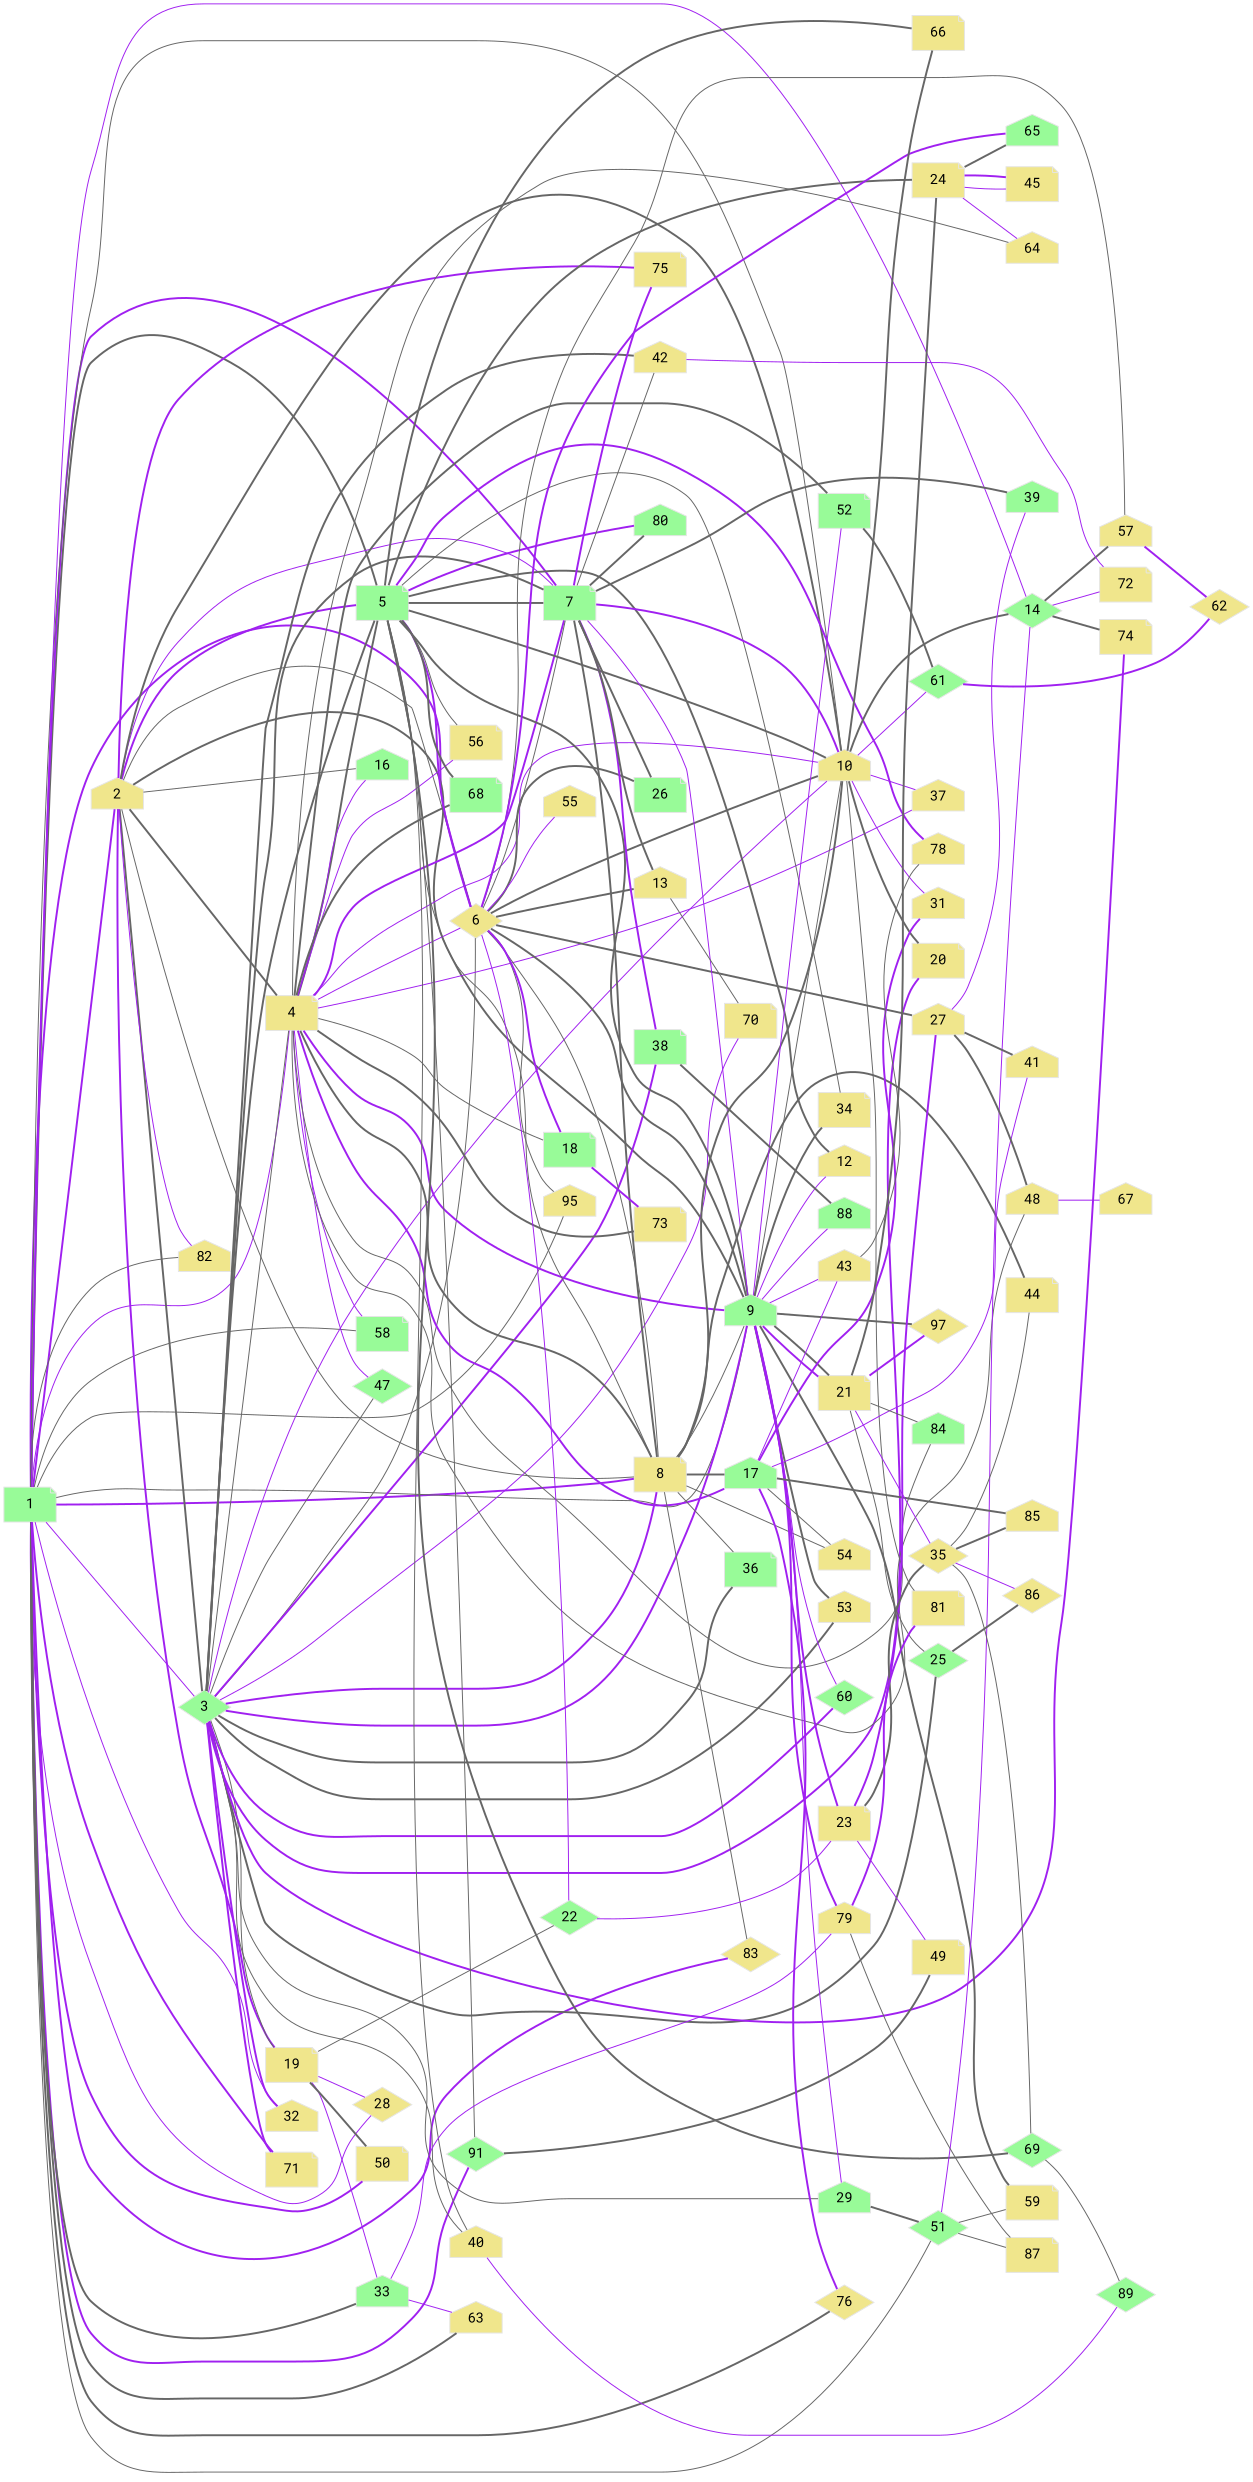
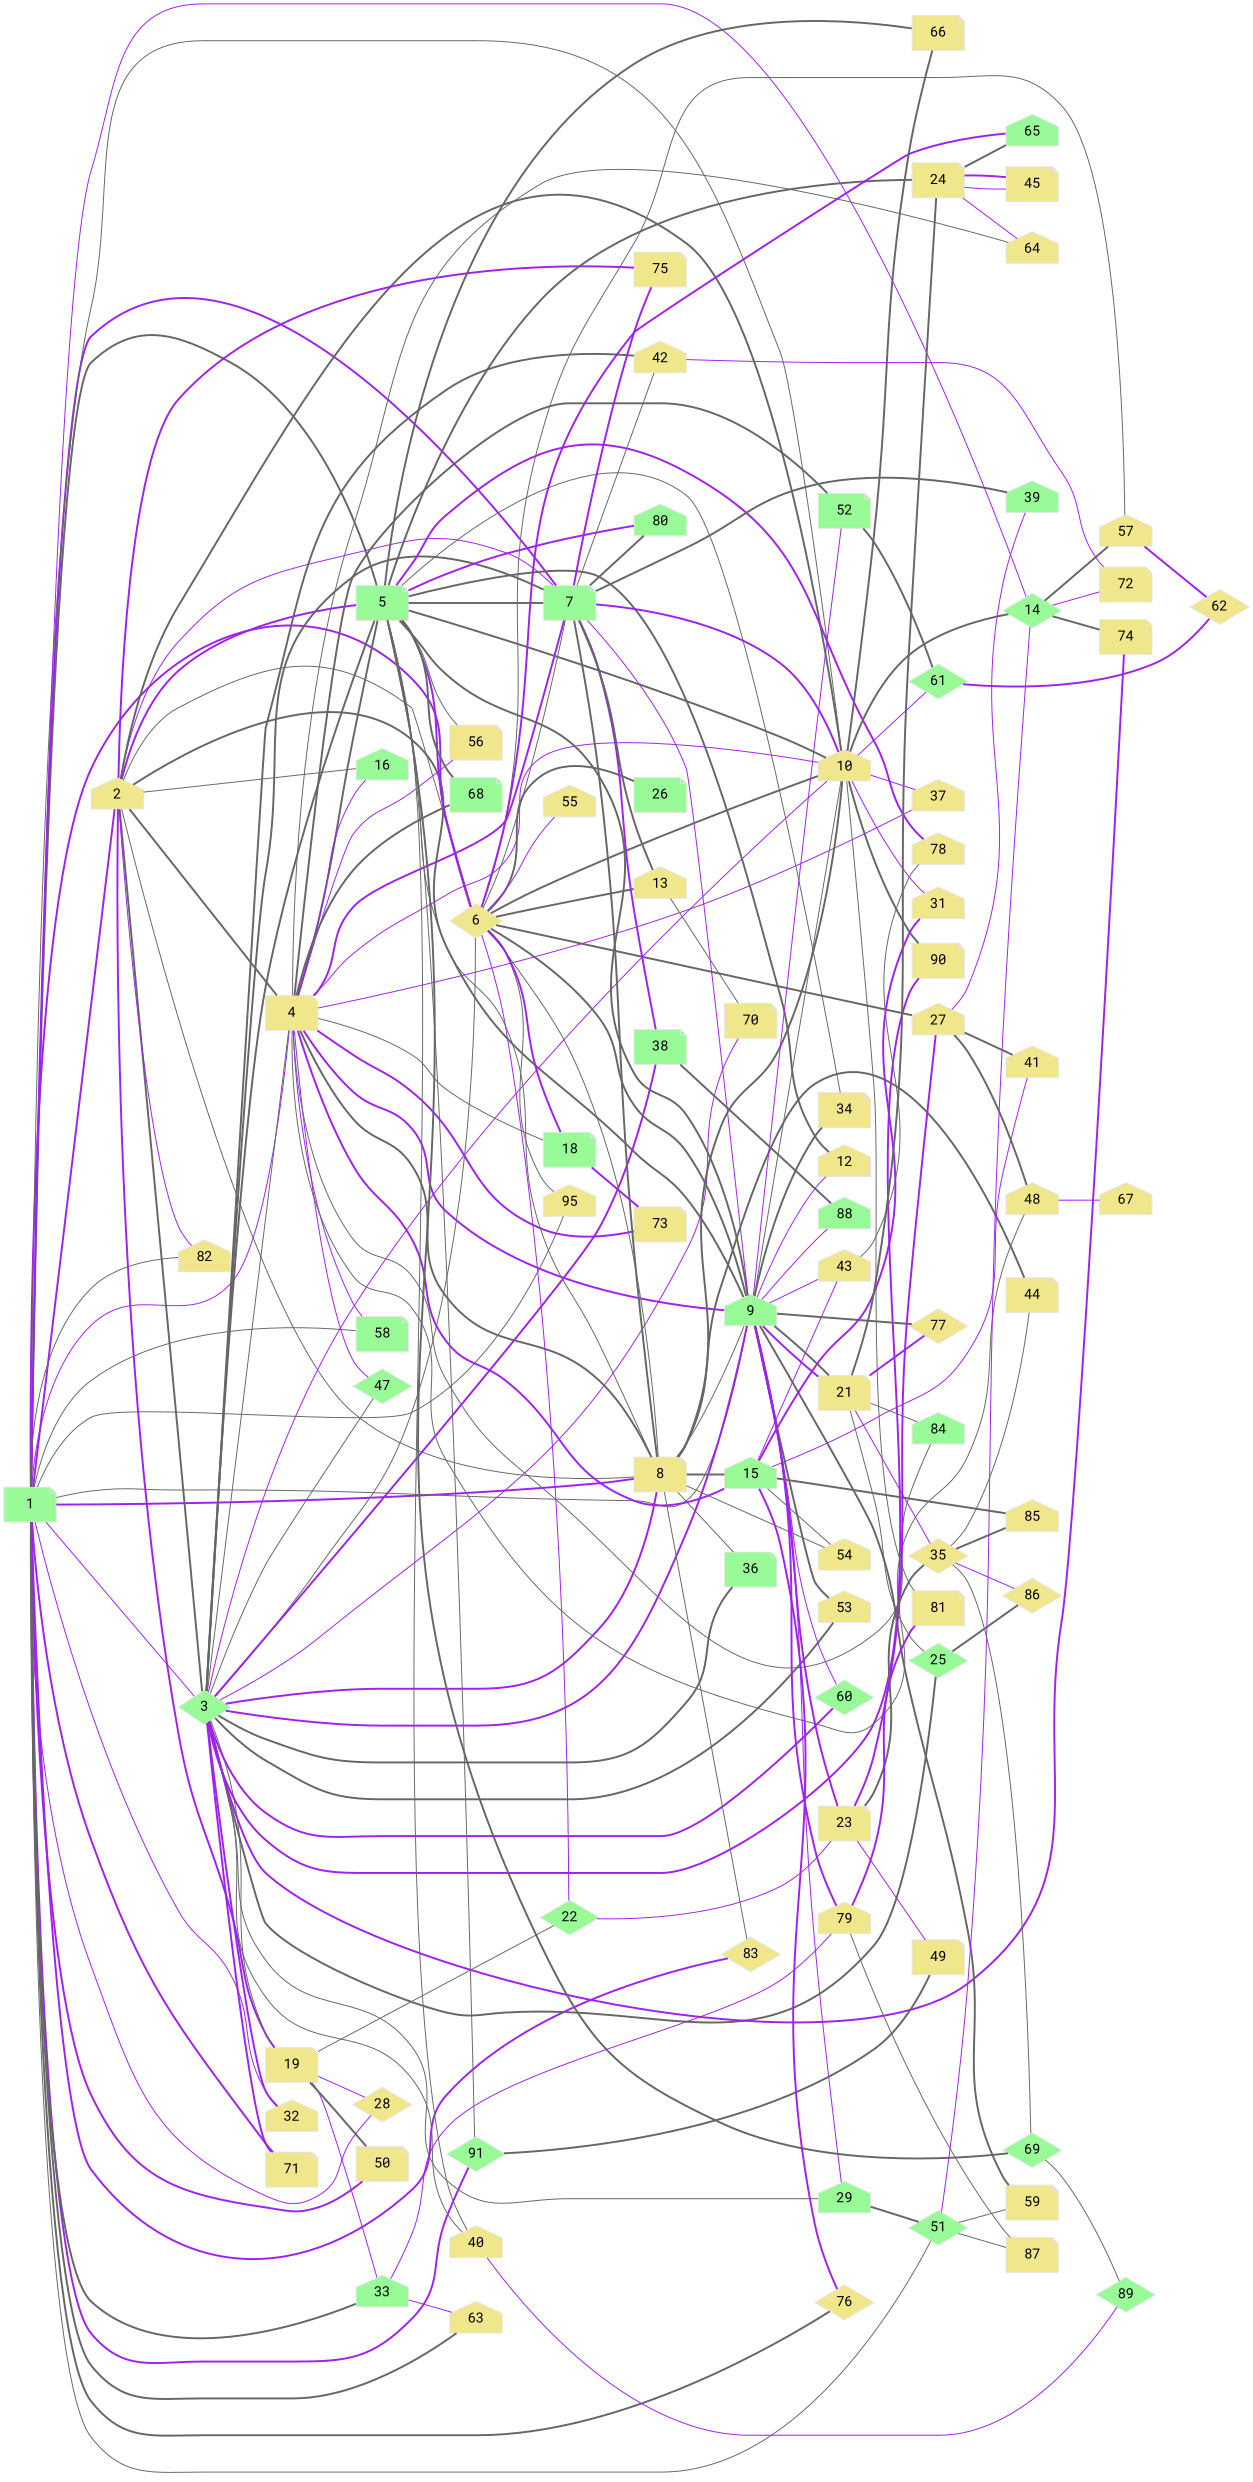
(615, 699) -> none
(938, 961) -> (938, 961)
(389, 963) -> none
(471, 1167) -> (471, 1167)
(938, 1326) -> (938, 1326)
(751, 1475) -> (751, 1475)
